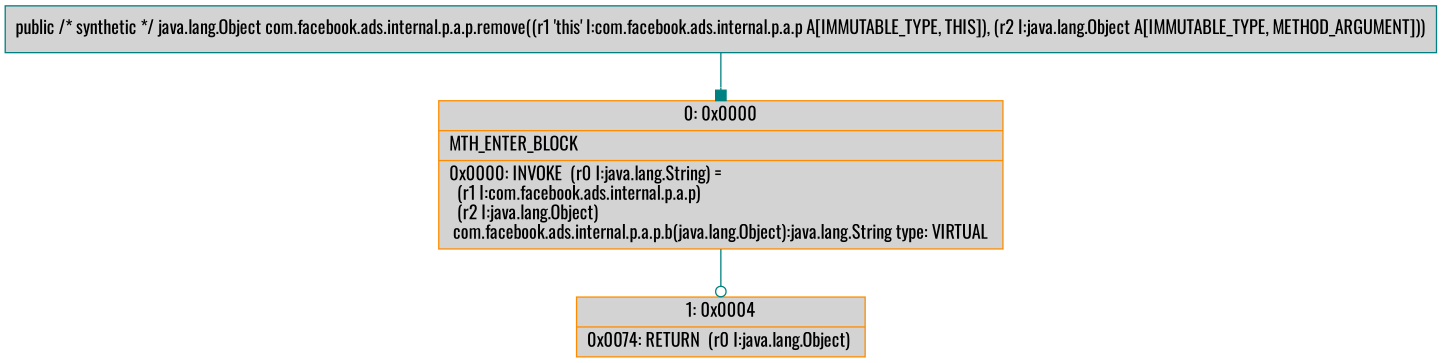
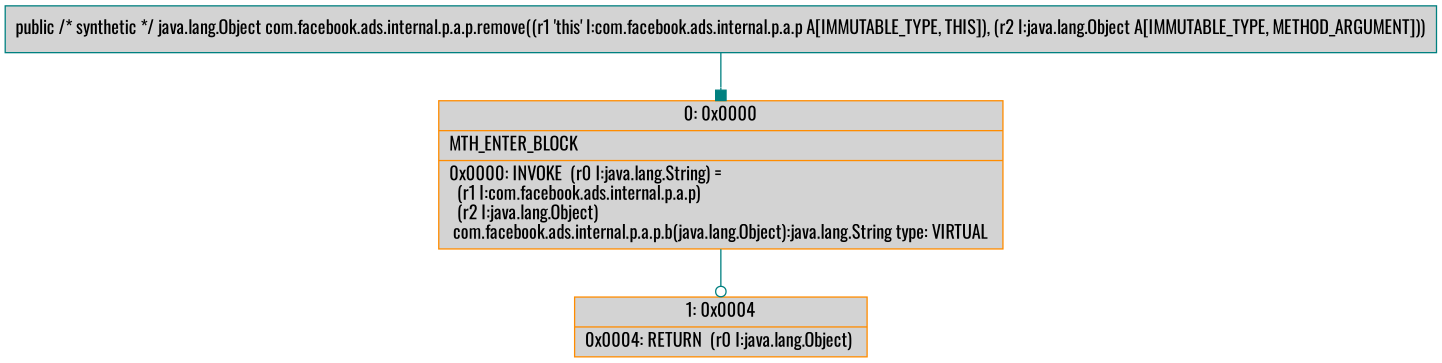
(721, 341) -> (721, 341)
